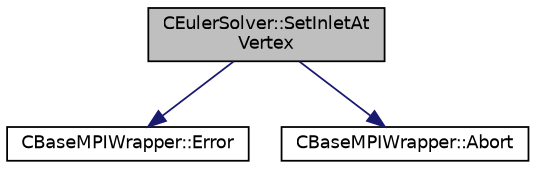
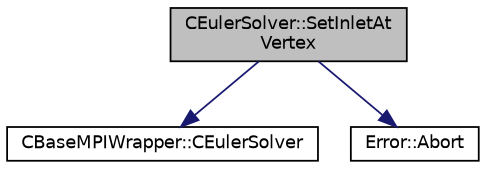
(128, 144) -> (163, 144)
(405, 144) -> (415, 144)
